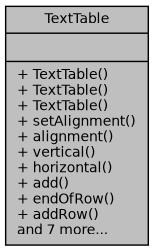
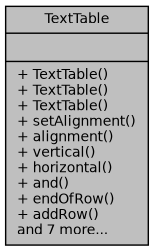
(43, 184) -> (43, 184)
